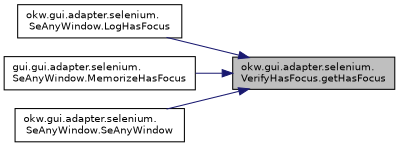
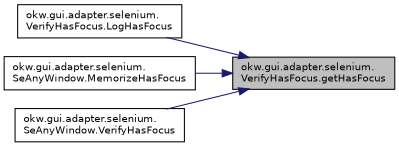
(100, 21) -> (100, 21)
(100, 73) -> (100, 73)
(100, 125) -> (100, 125)
